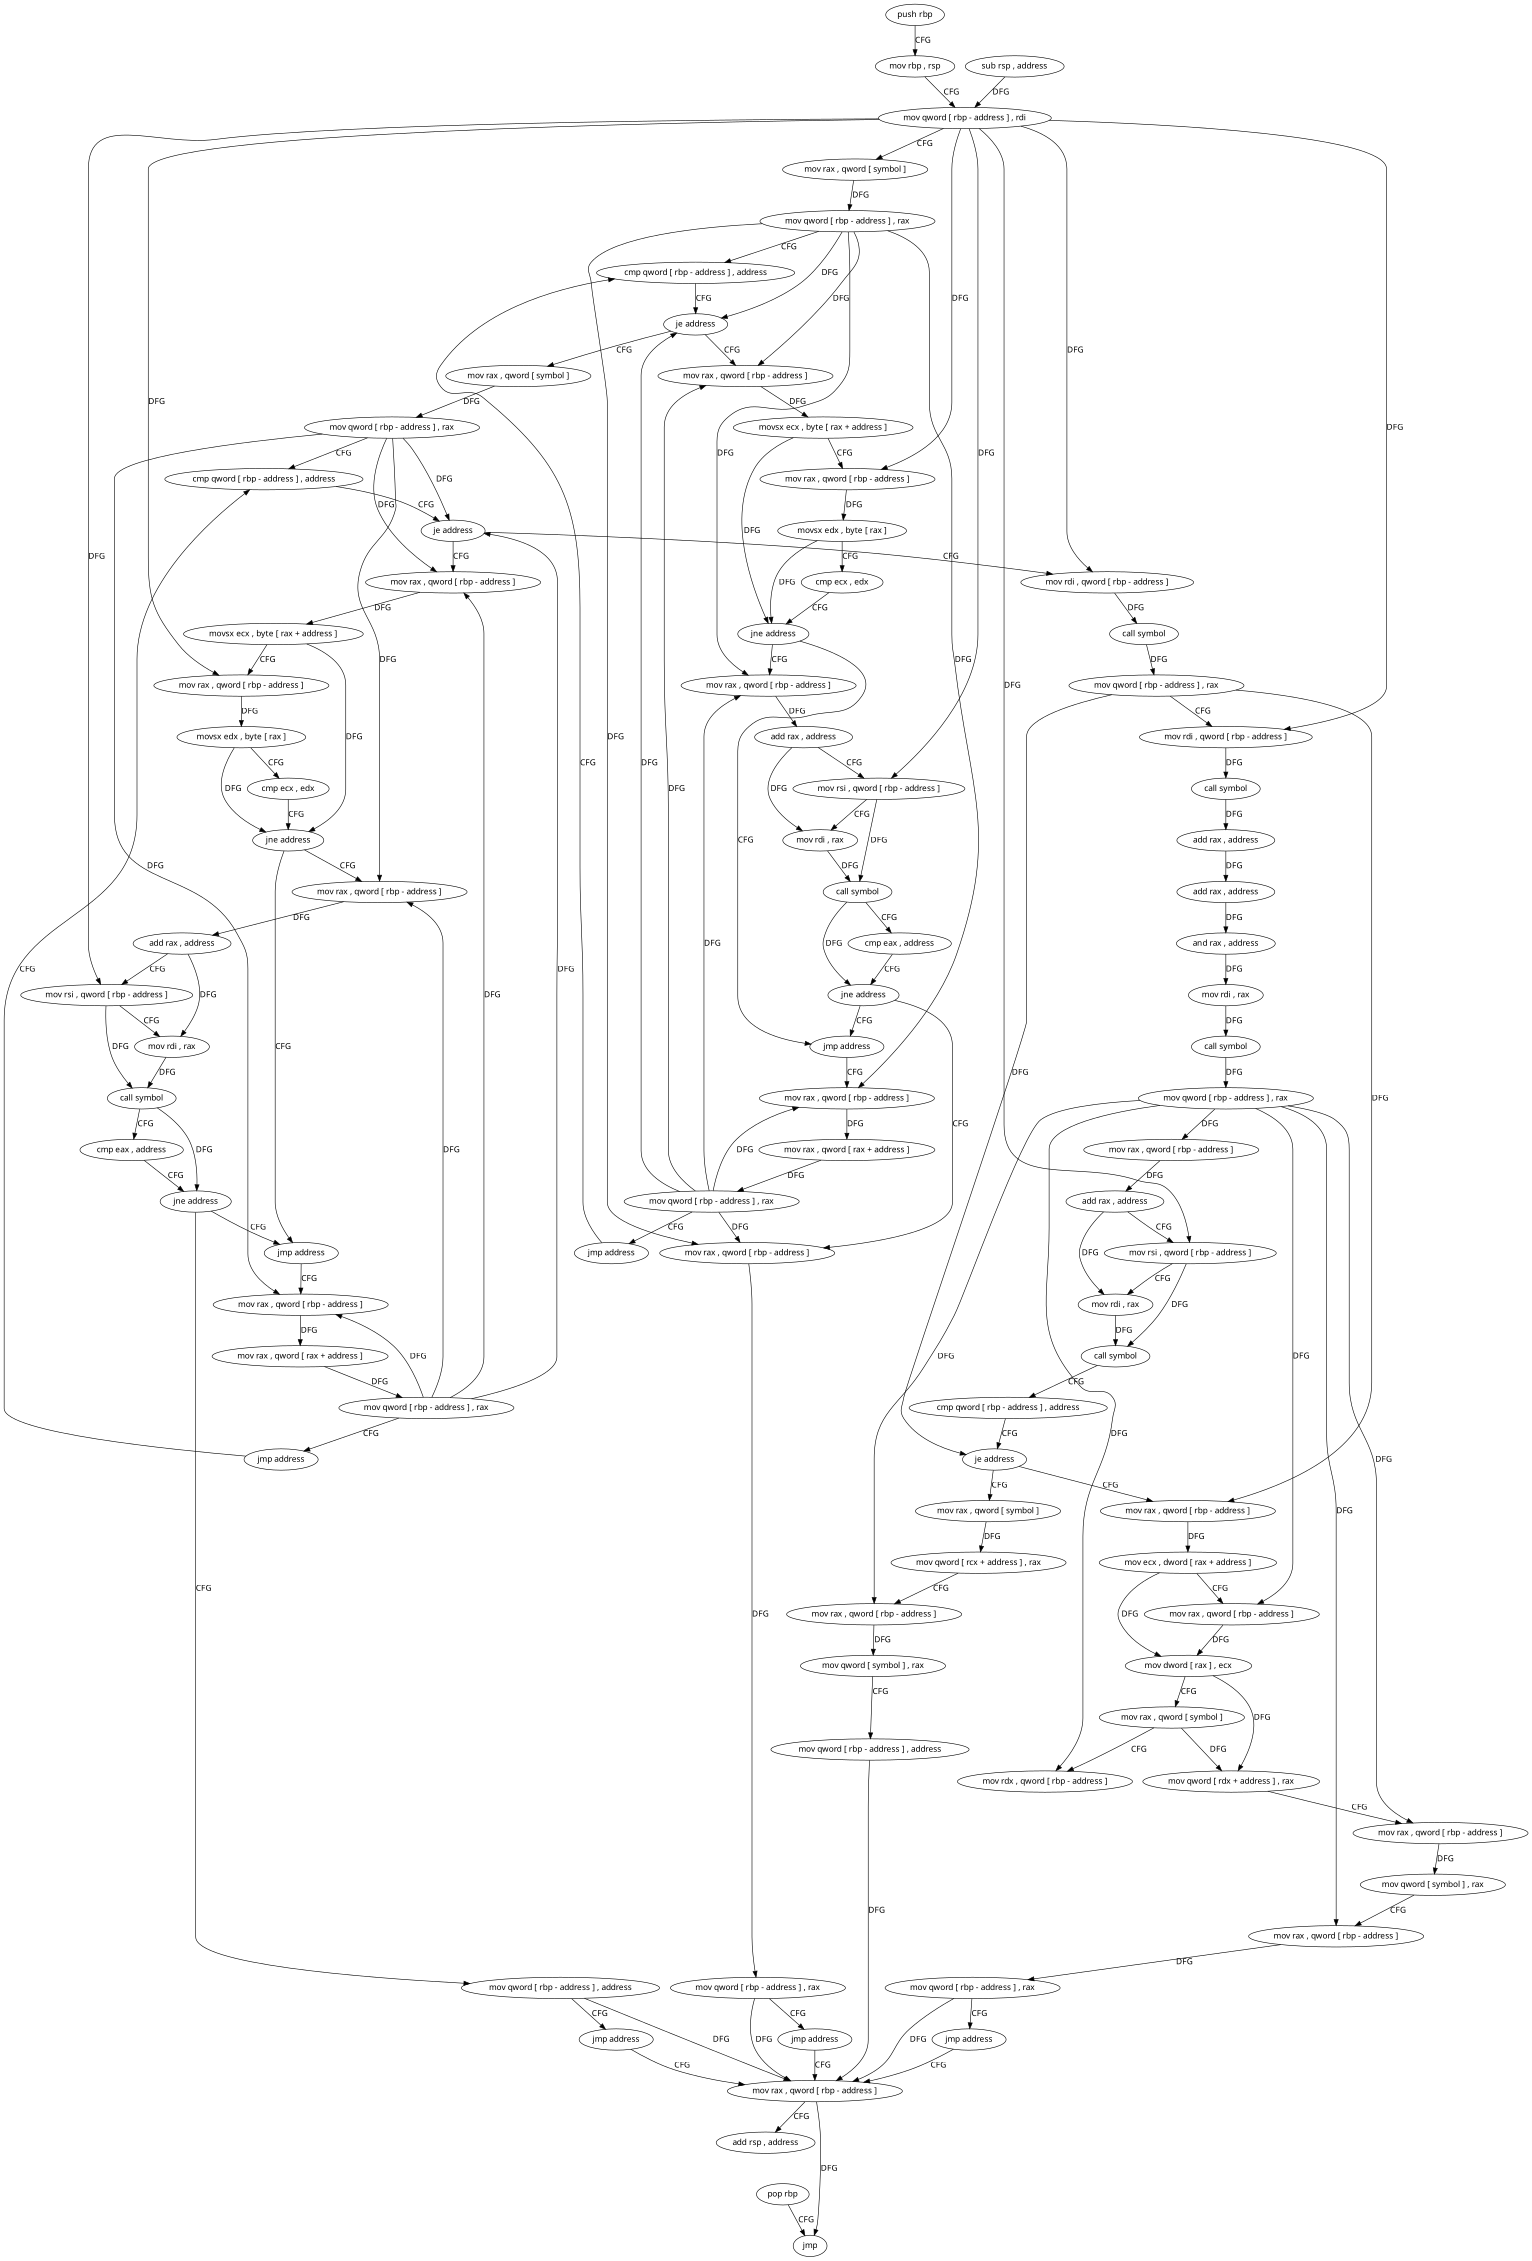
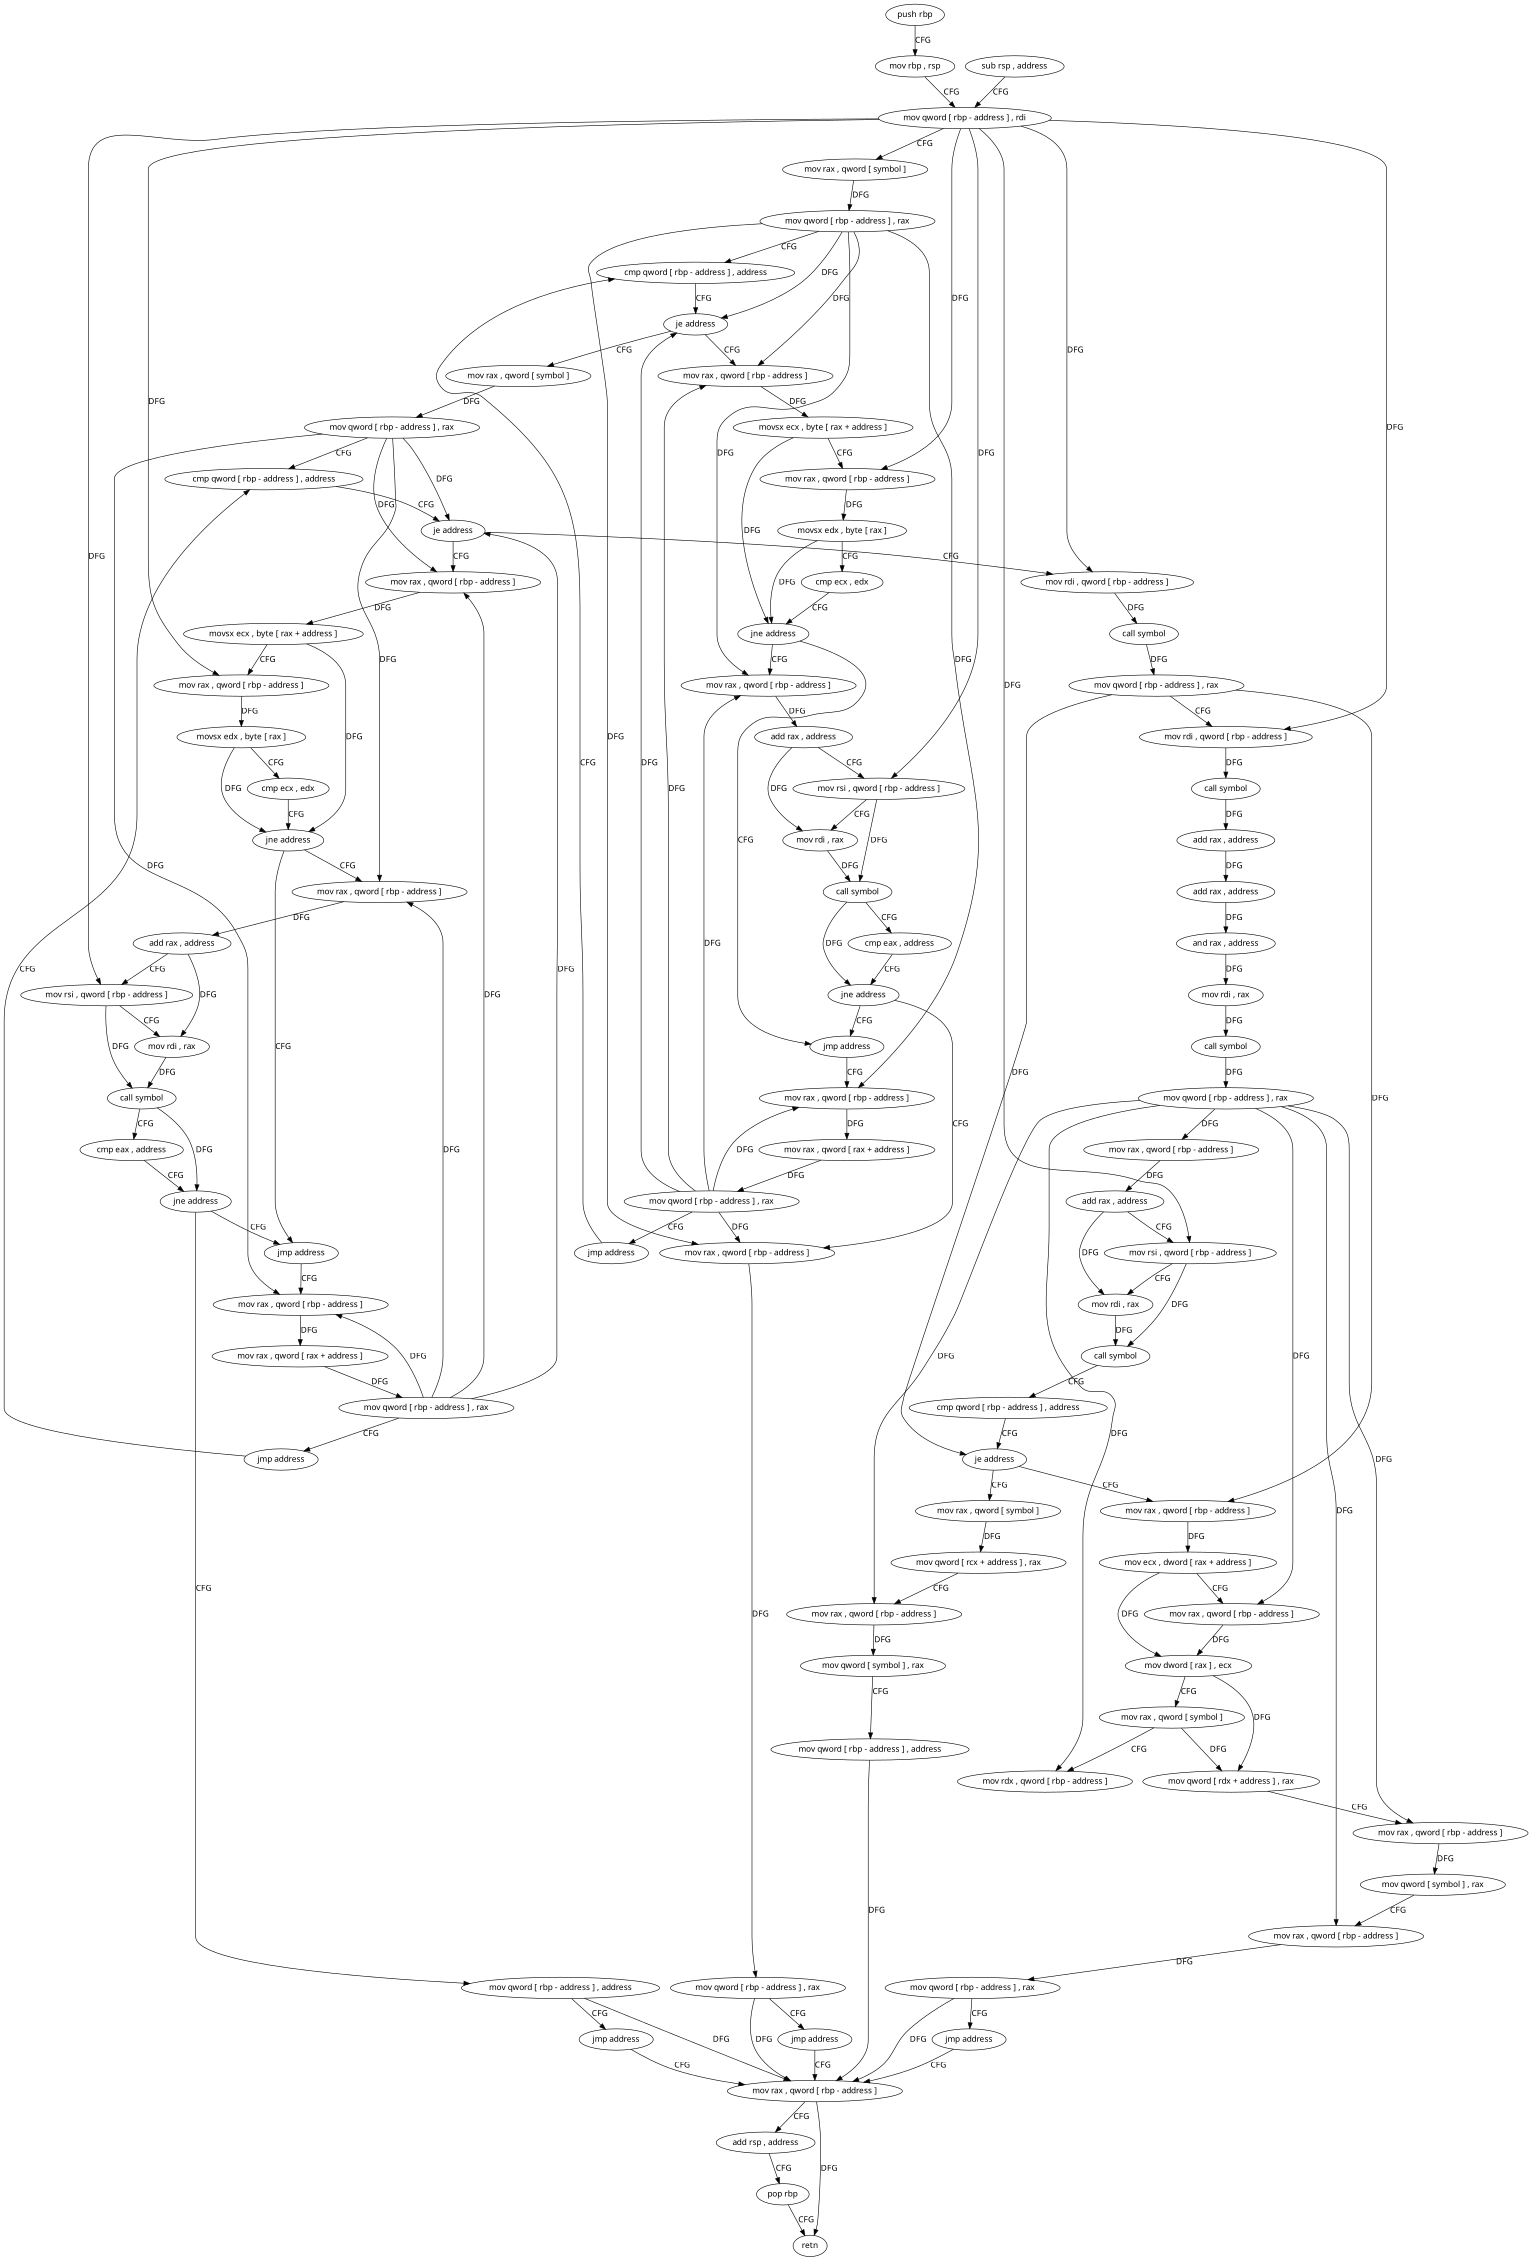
(1001, 92) -> (1001, 92)
none -> (773, 2166)
(810, 2246) -> (810, 2246)
